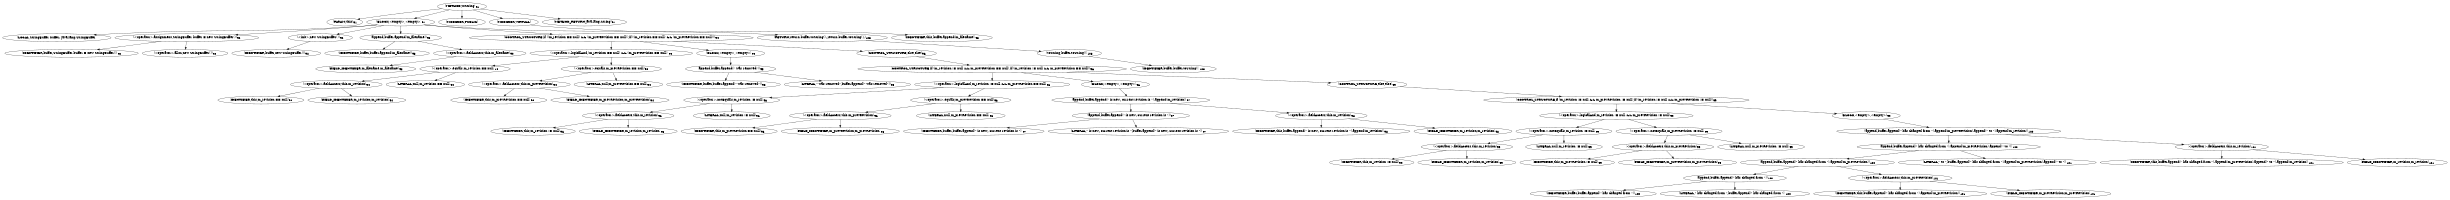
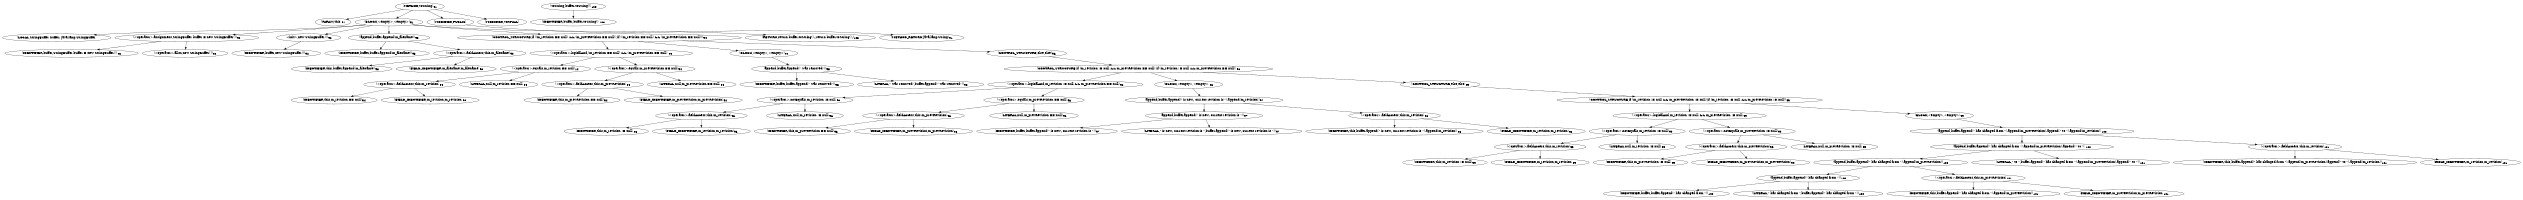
(519, 14) -> (710, 31)
(737, 32) -> (412, 61)
(953, 46) -> none
